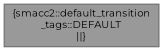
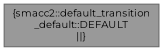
(82, 25) -> (82, 25)
